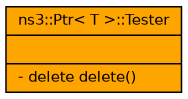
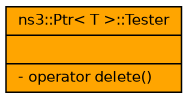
(77, 77) -> (86, 77)
